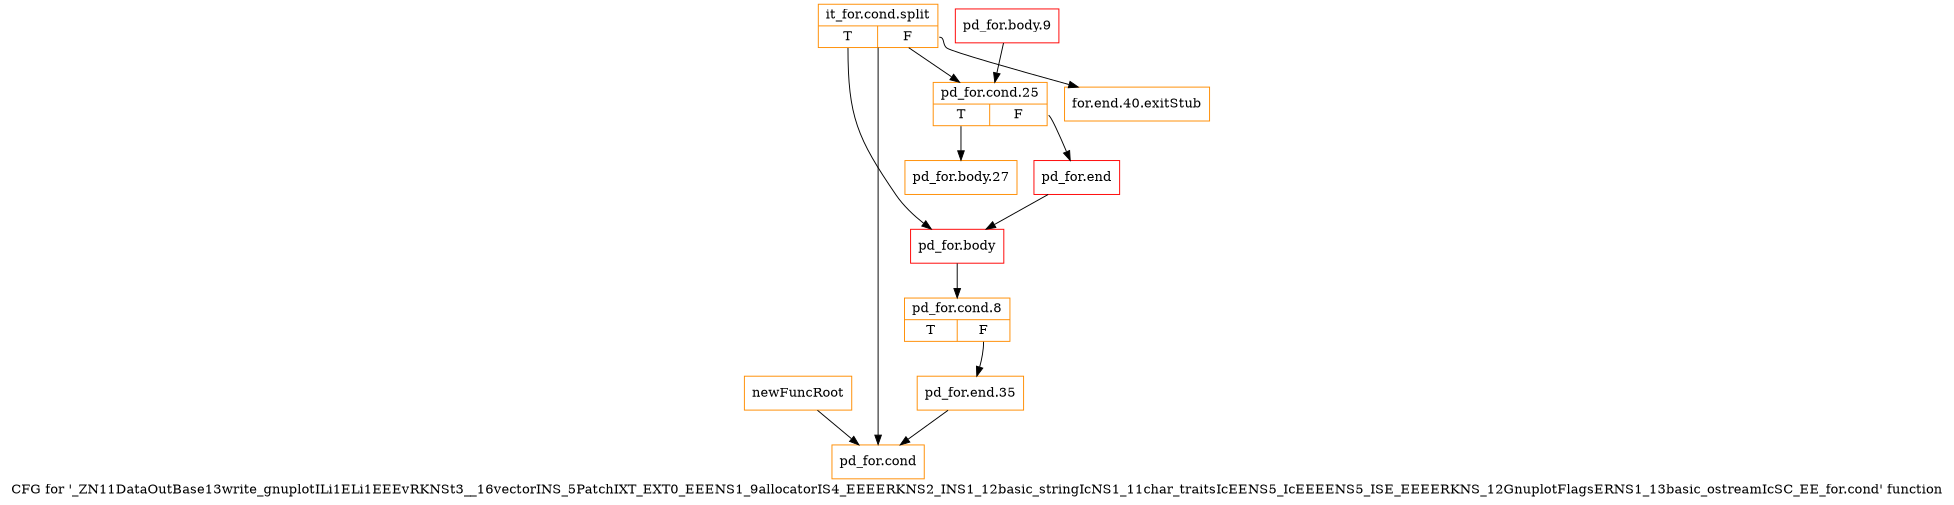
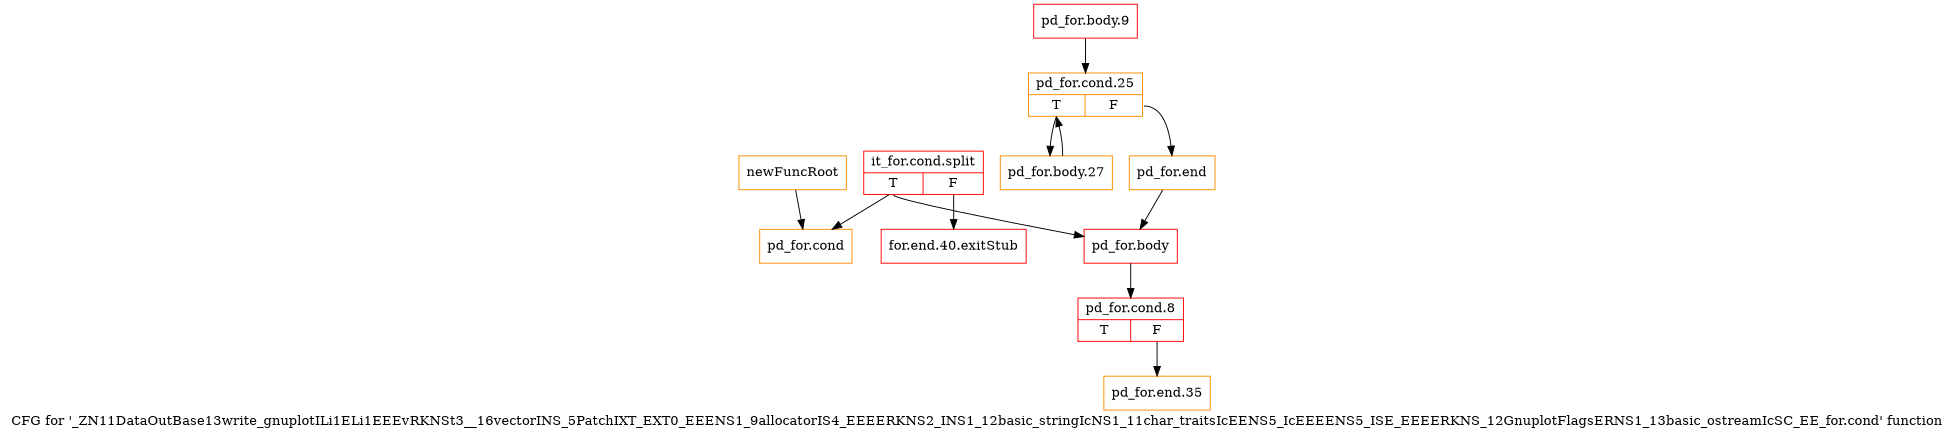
(878, 26) -> (924, 173)
(930, 62) -> (1062, 141)
(1137, 104) -> (954, 246)
(1077, 178) -> (1172, 173)
(957, 320) -> (1131, 320)
(928, 425) -> none
